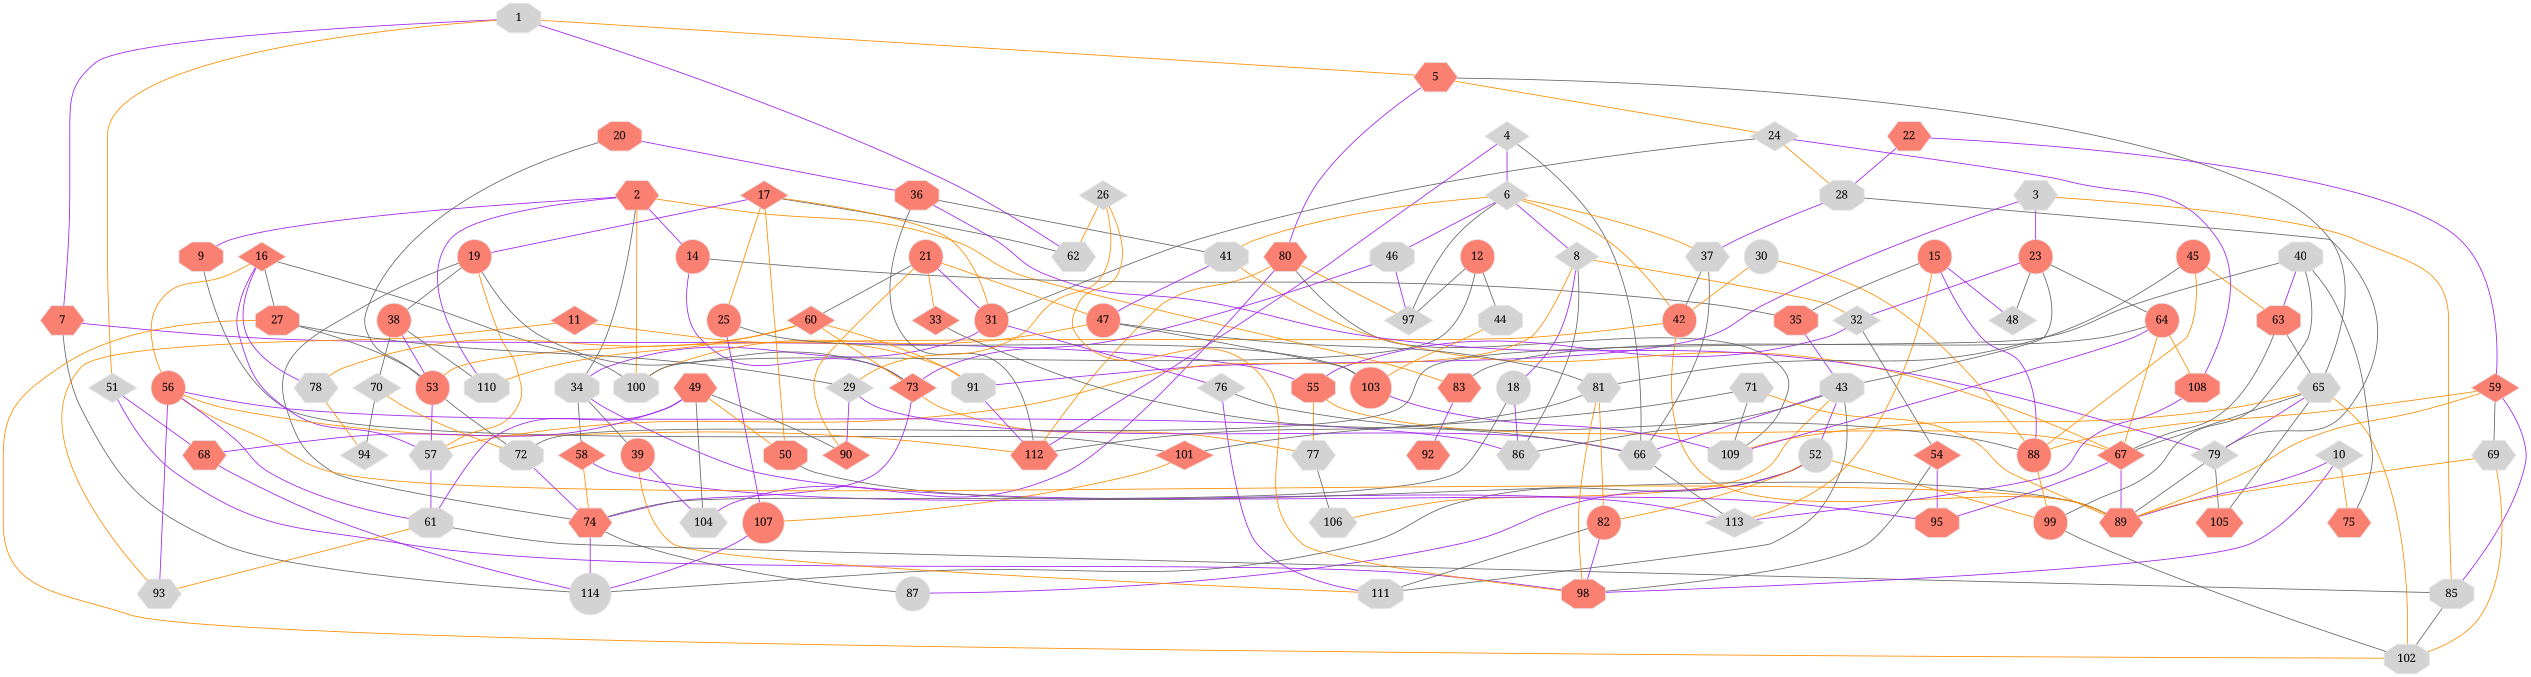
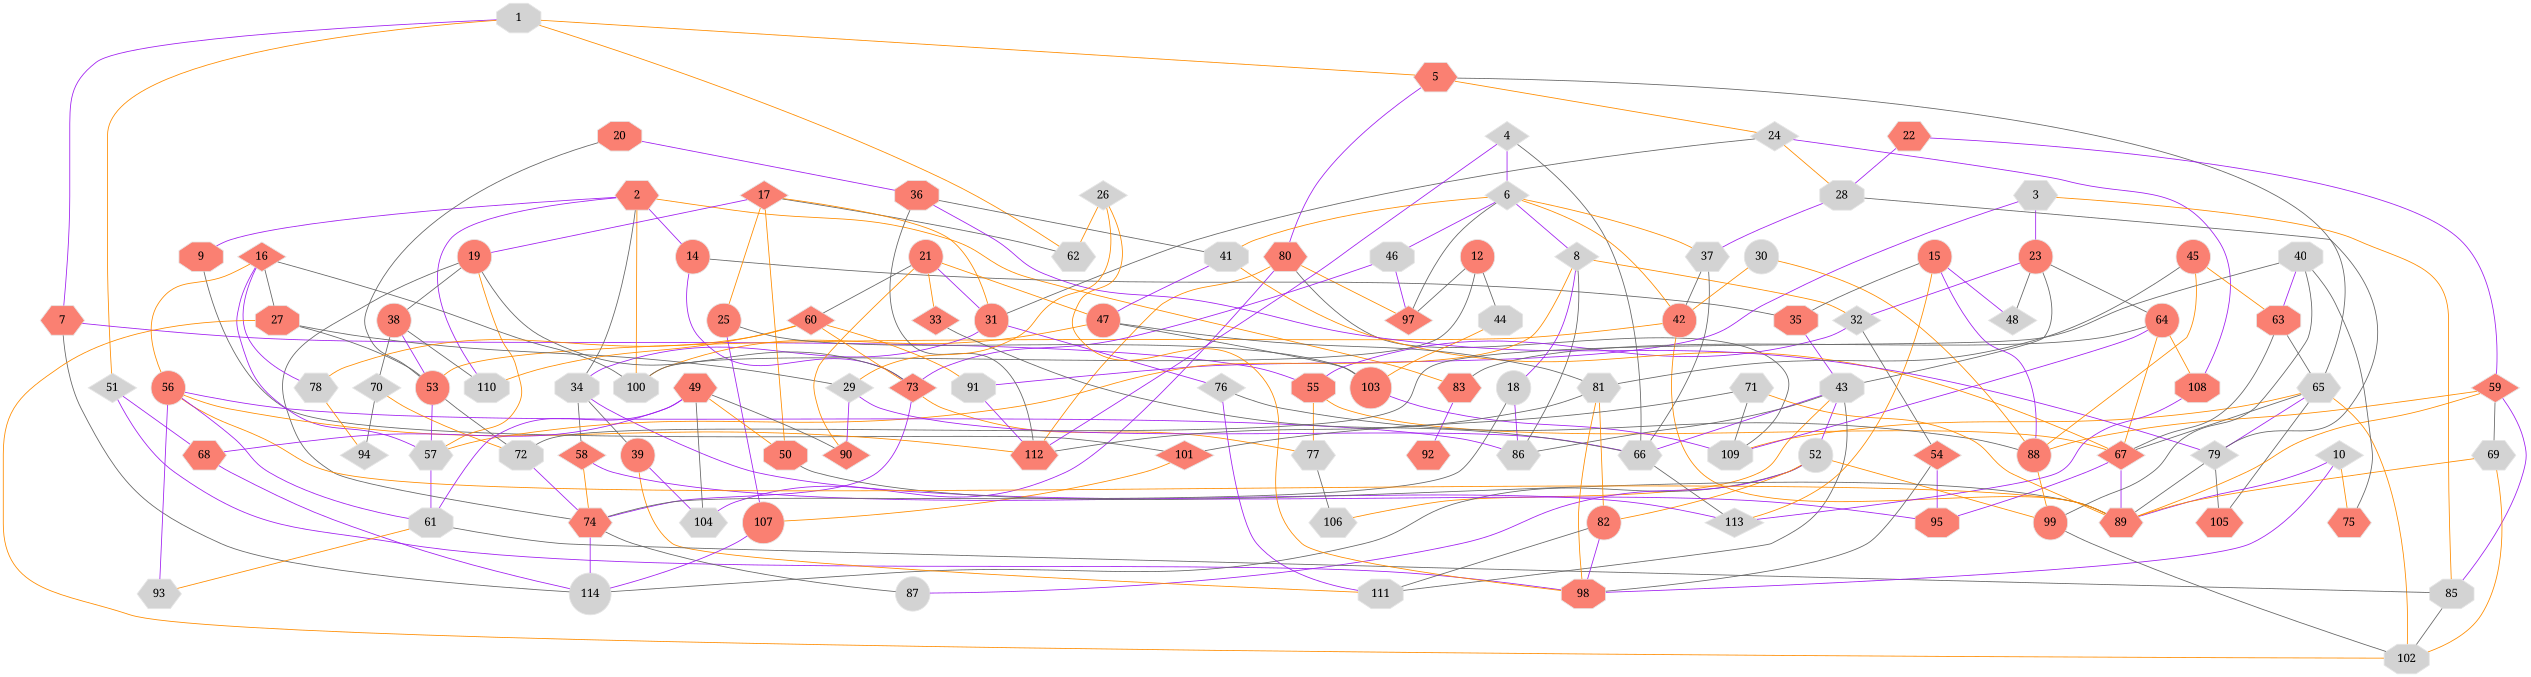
(806, 120) -> (806, 120)
(575, 320) -> none
(1409, 320) -> (1409, 320)
